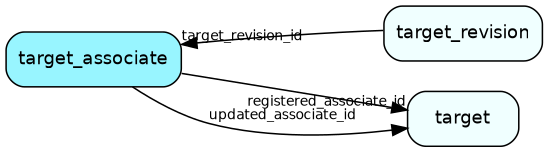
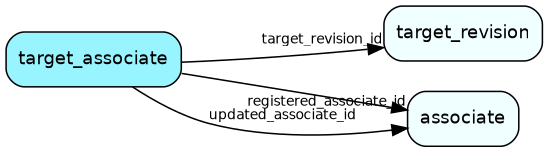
(290, 35) -> (275, 57)
(463, 119) -> (463, 119)
